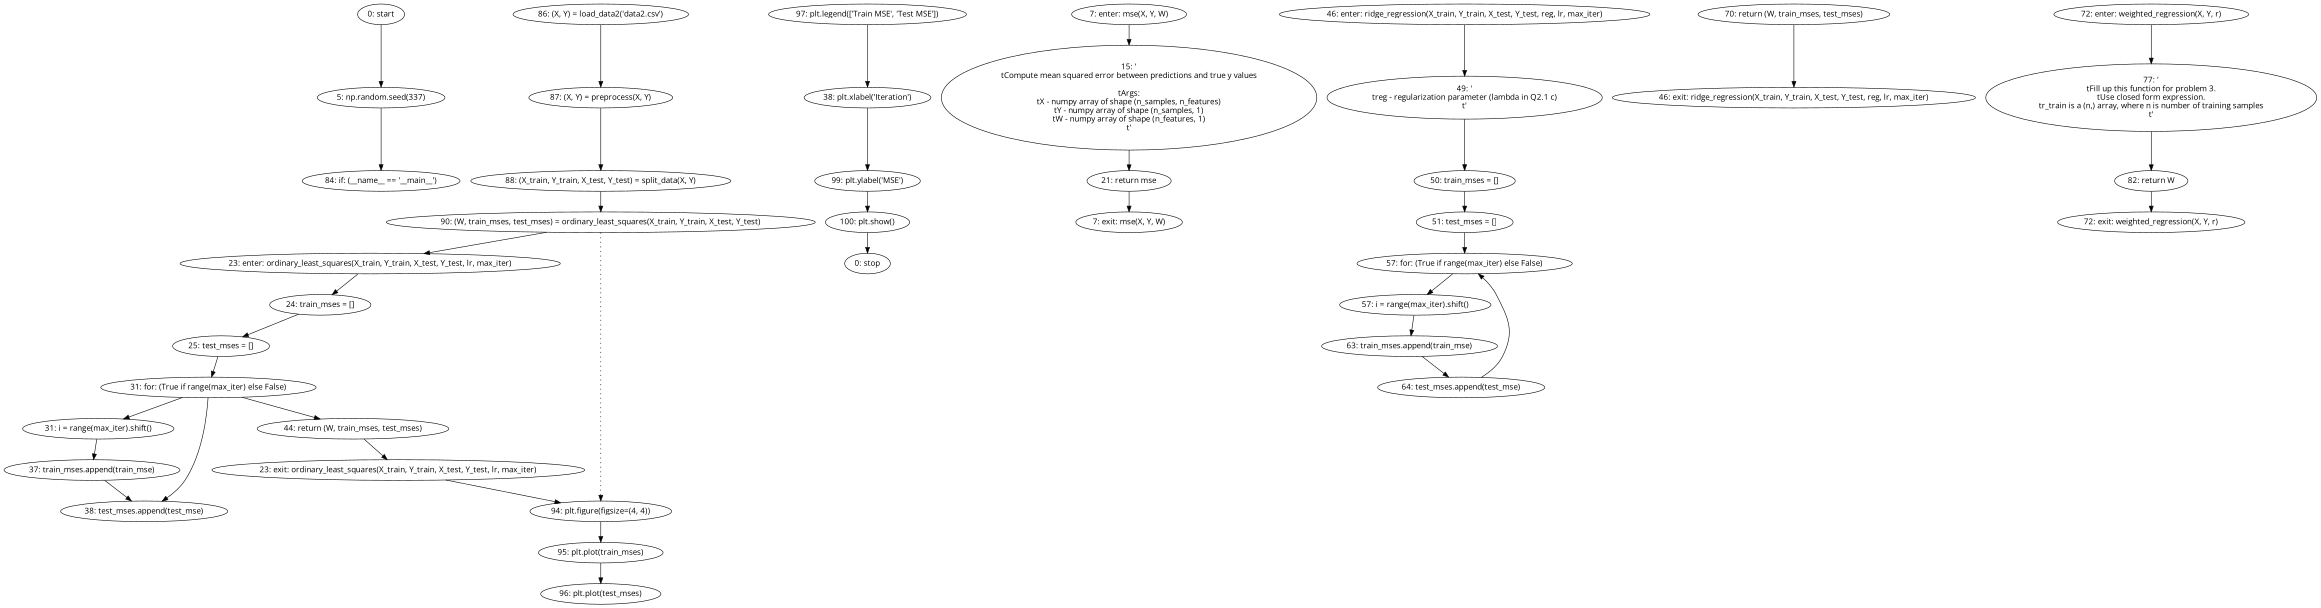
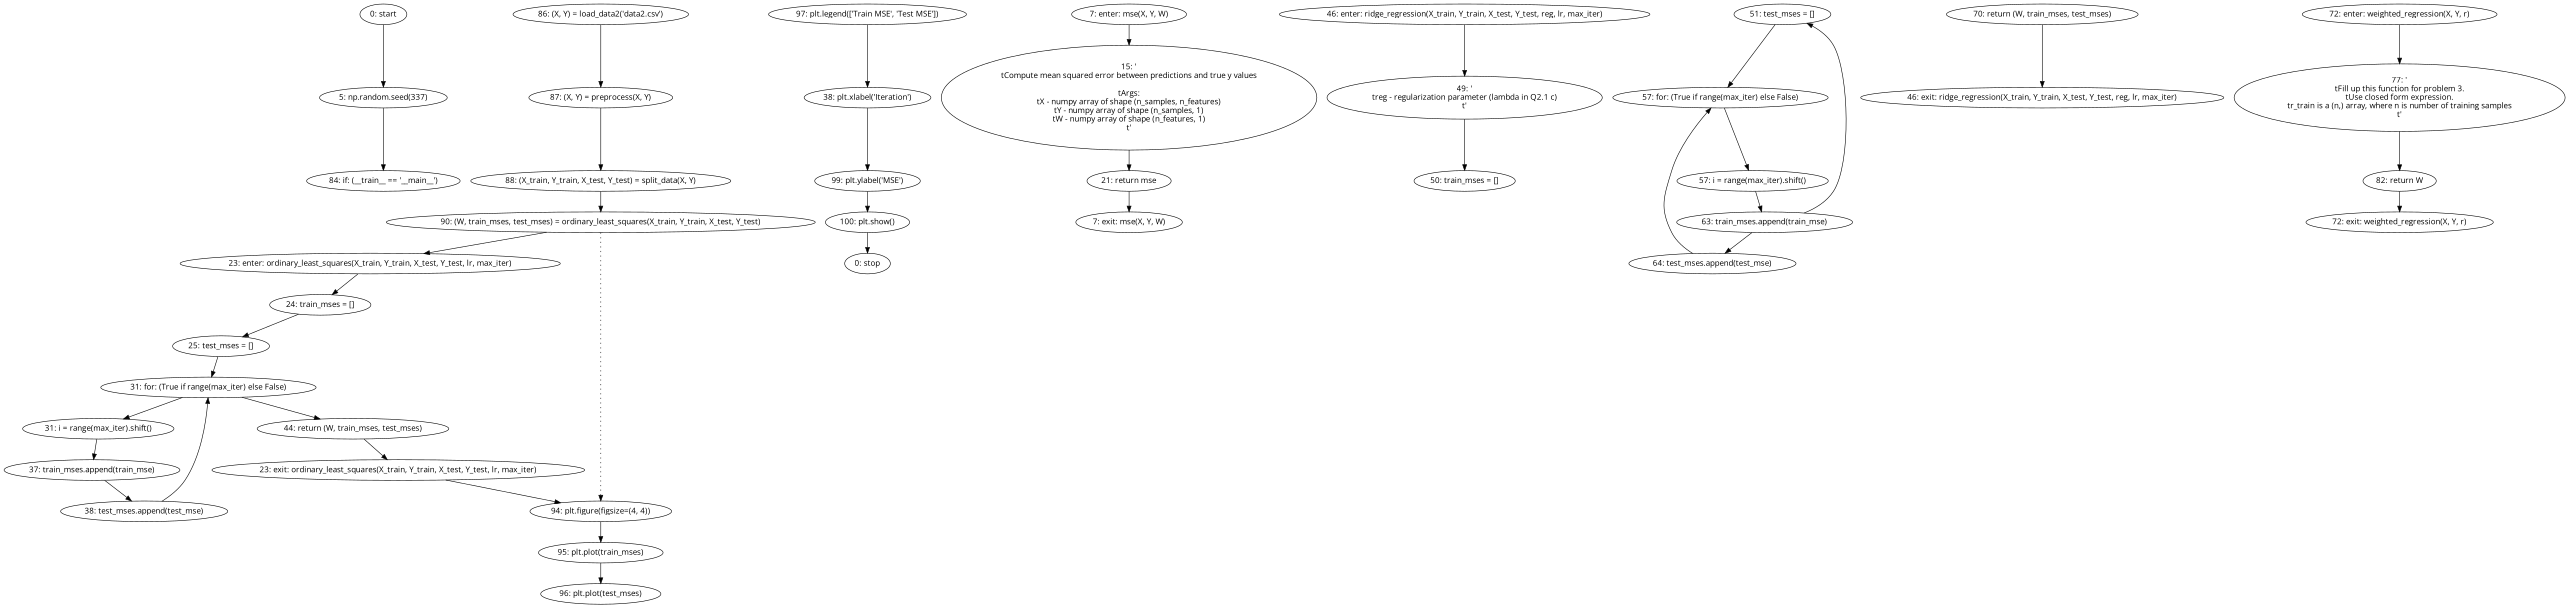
(381, 181) -> (383, 181)
(1465, 199) -> (1846, 122)
(198, 453) -> (196, 458)
